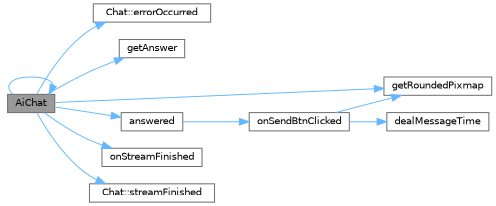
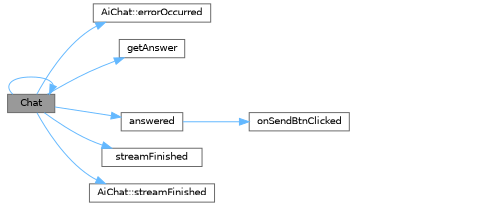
(152, 13) -> (152, 13)
(438, 86) -> none
(31, 103) -> (31, 103)
(438, 122) -> none
(152, 157) -> (152, 157)
(152, 193) -> (152, 193)
